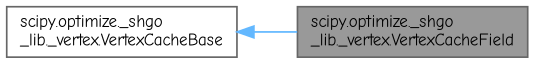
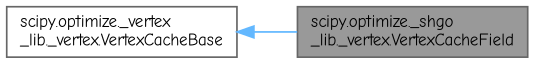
(122, 32) -> (122, 32)
